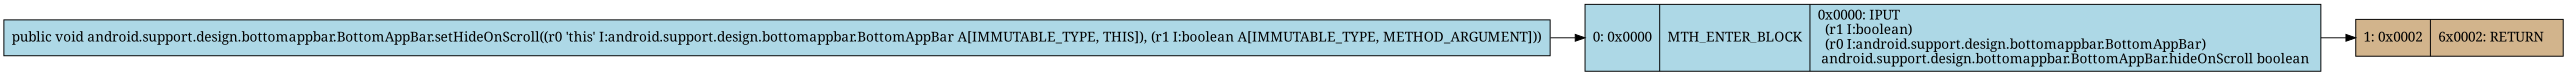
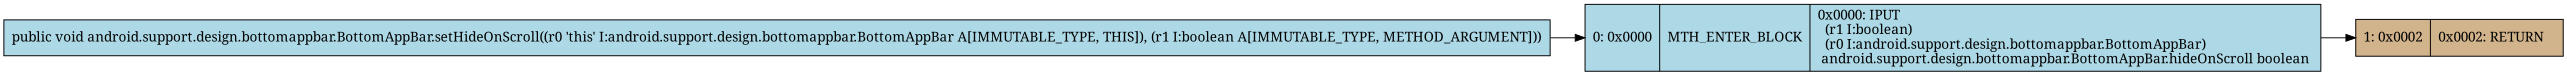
(2497, 37) -> (2497, 37)
